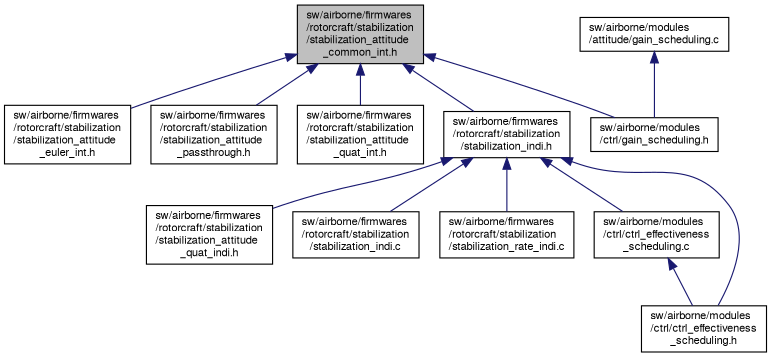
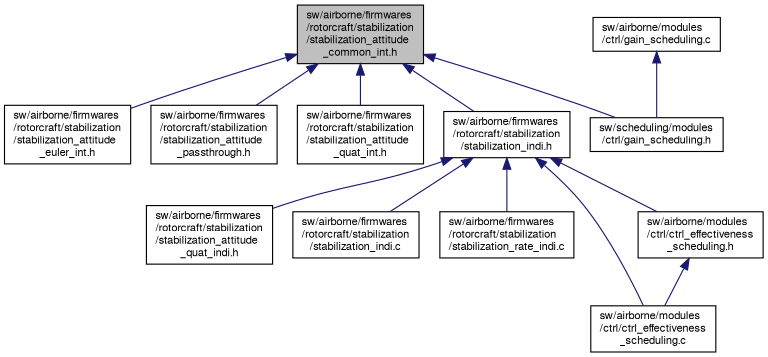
(654, 34) -> (657, 34)
(654, 135) -> (657, 135)
(683, 287) -> (674, 287)
